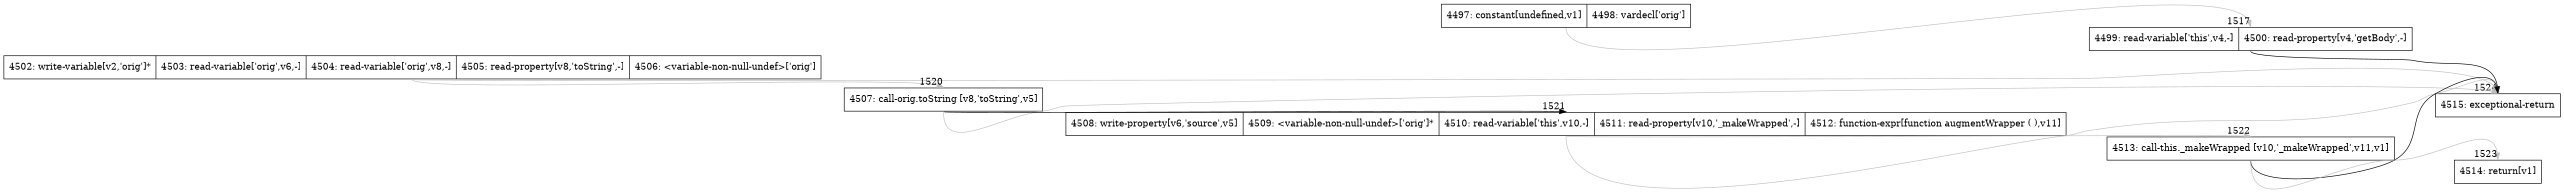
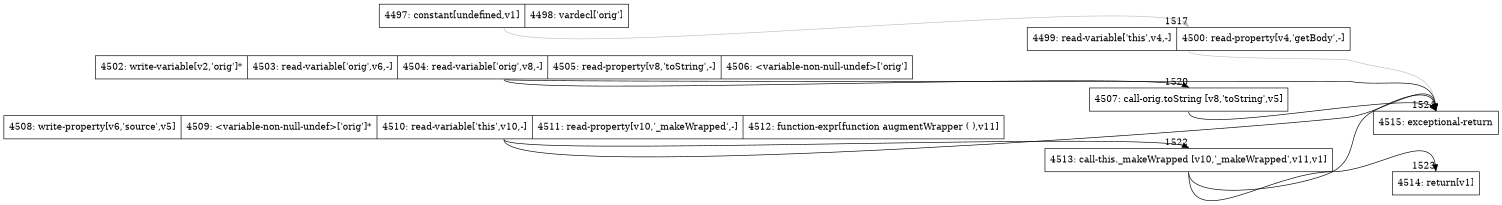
(2379, 59) -> (1321, 59)
(1455, 80) -> (1187, 81)
(596, 84) -> (724, 85)
(1709, 93) -> (1309, 112)
(1251, 112) -> none
(1905, 136) -> (843, 144)
(2023, 142) -> (950, 146)
(2368, 163) -> (1306, 175)
